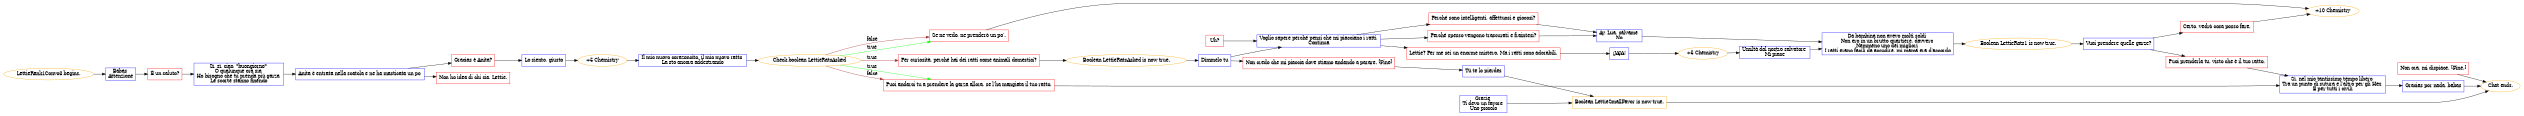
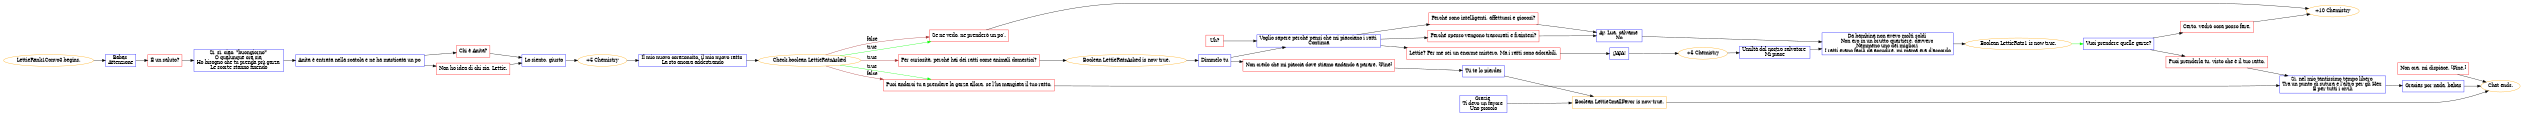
(2076, 44) -> (2076, 44)
(473, 60) -> (473, 51)
none -> (514, 64)
